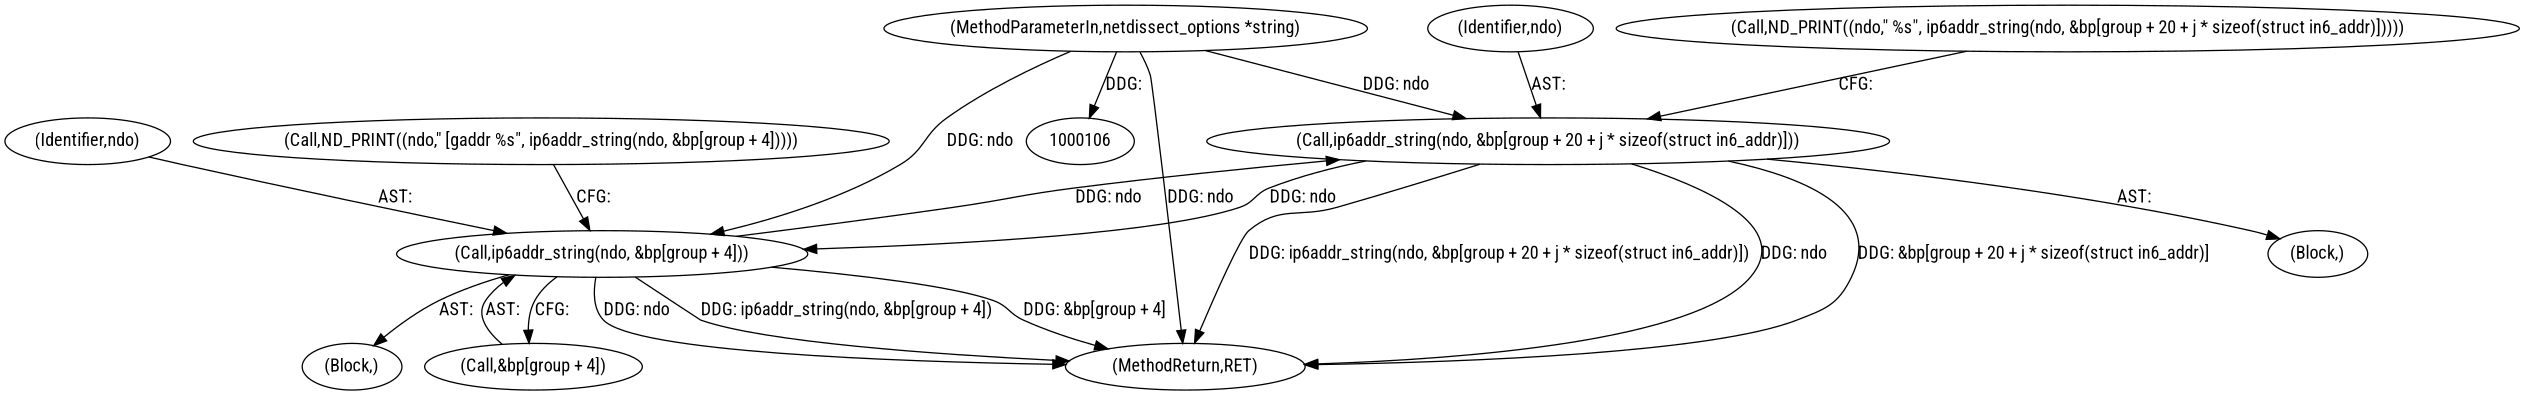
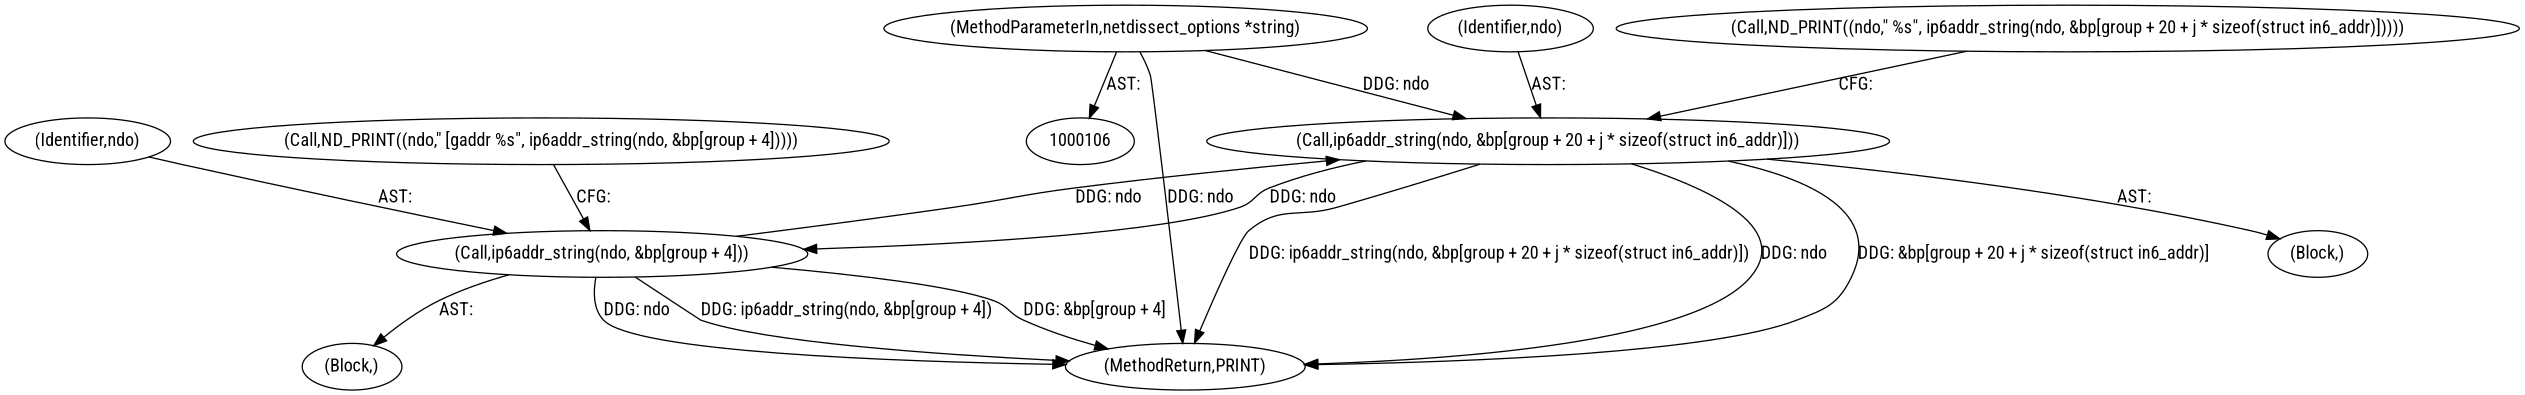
(1126, 85) -> (1126, 85)
(908, 159) -> none
(533, 367) -> none
(1185, 367) -> (1185, 367)
